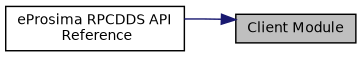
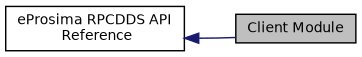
(203, 19) -> (217, 38)
